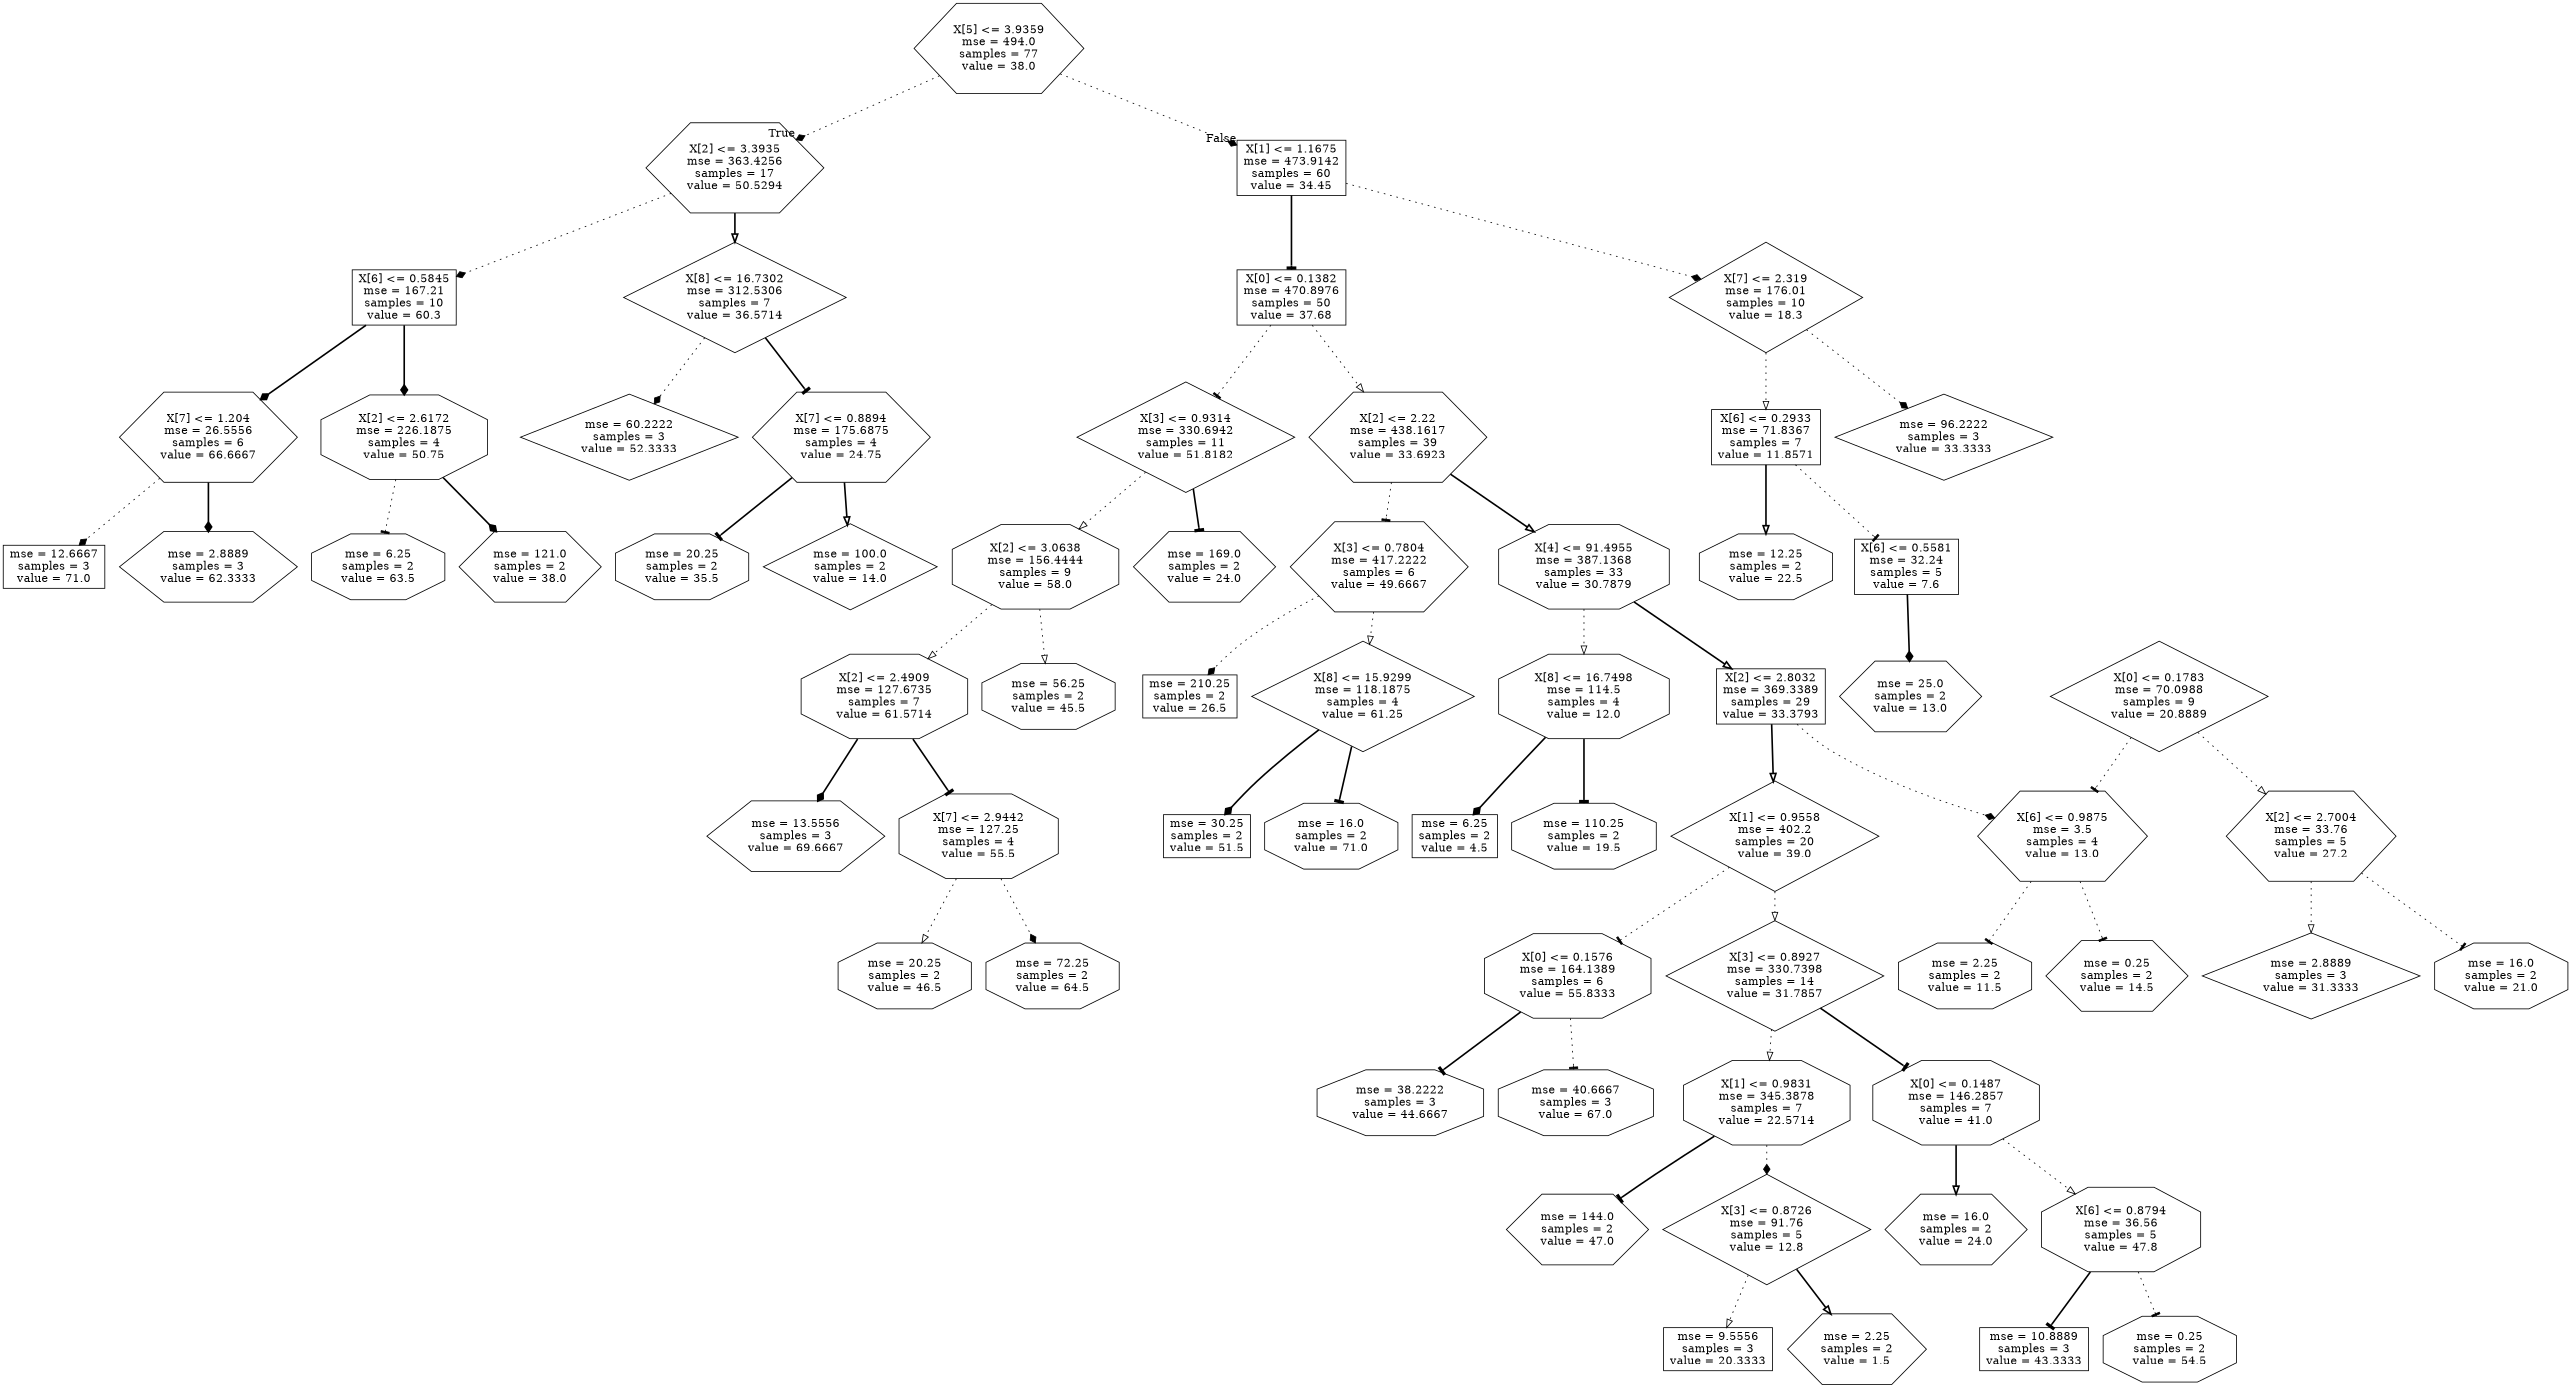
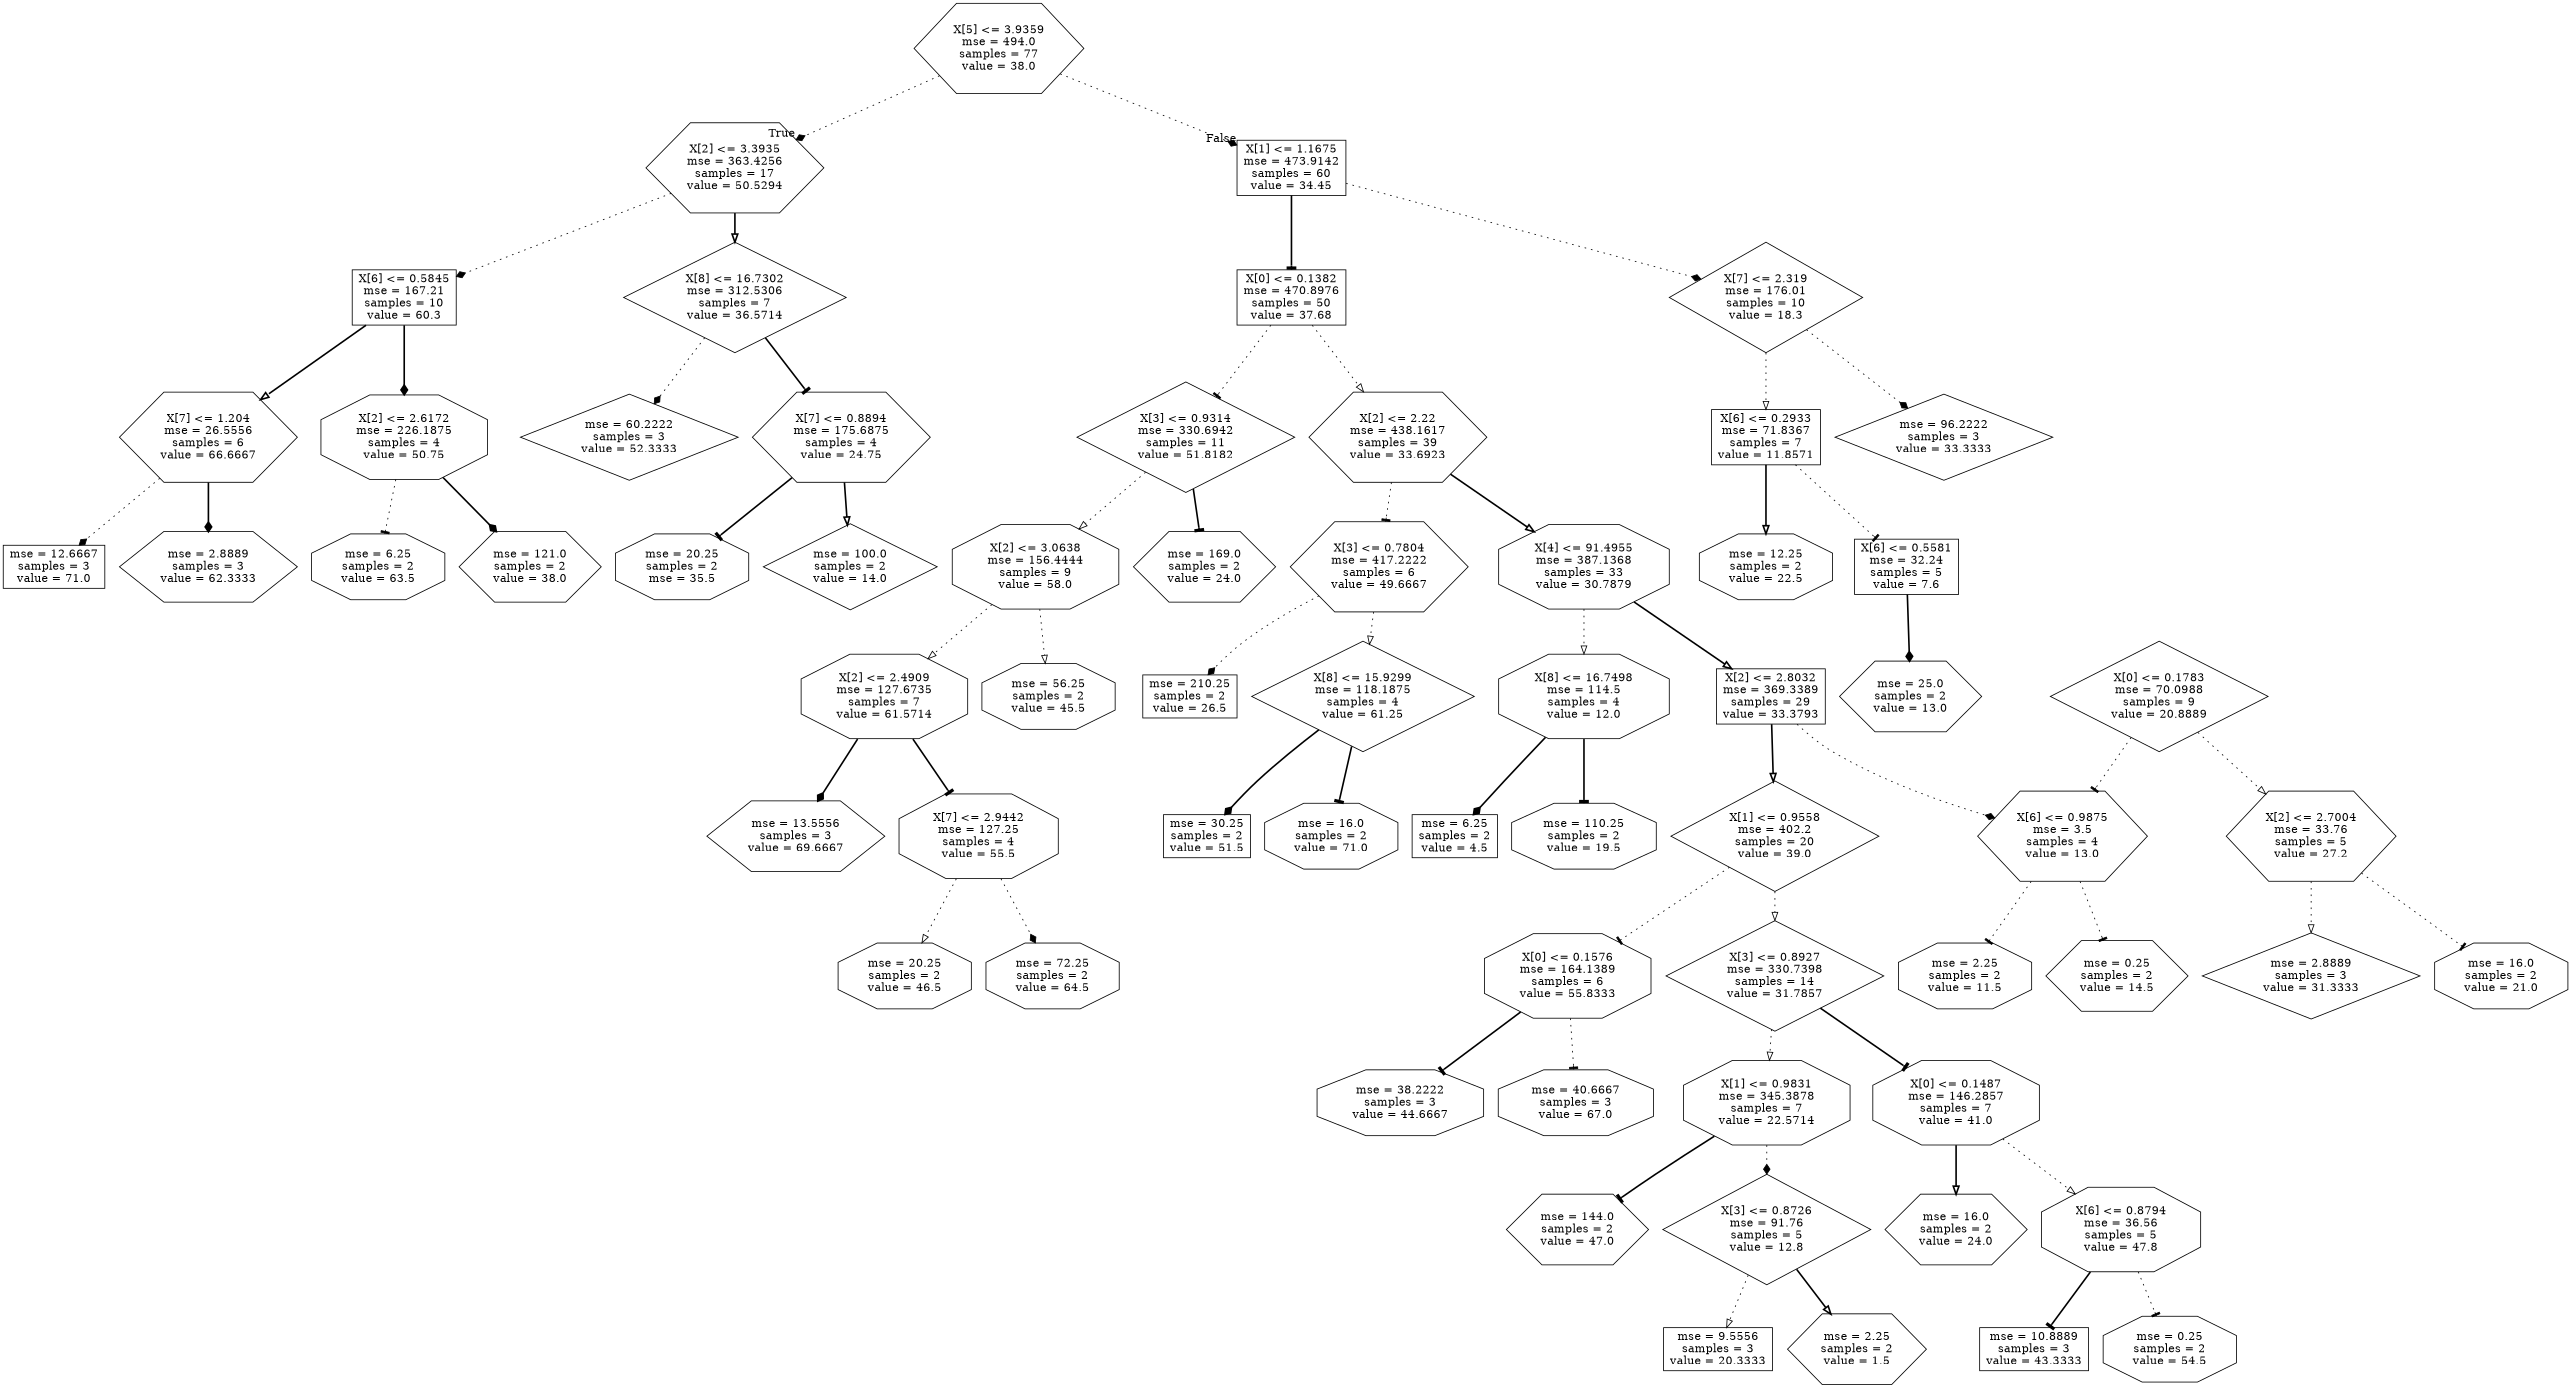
(317, 359) -> (317, 359)
(682, 567) -> (682, 567)
